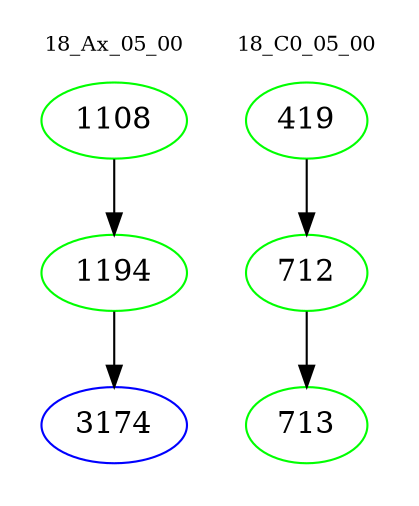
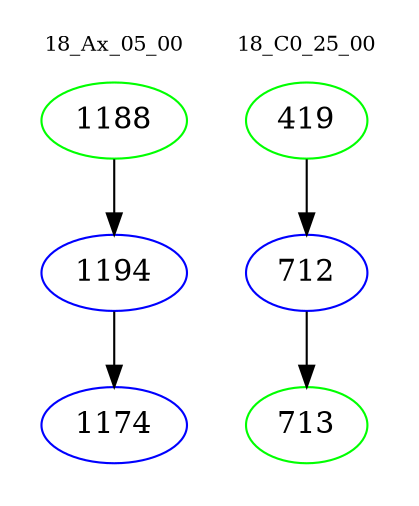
(307, 45) -> (307, 45)
(114, 121) -> (114, 121)
(114, 273) -> (114, 273)
(307, 273) -> (307, 273)
(114, 425) -> (114, 425)
